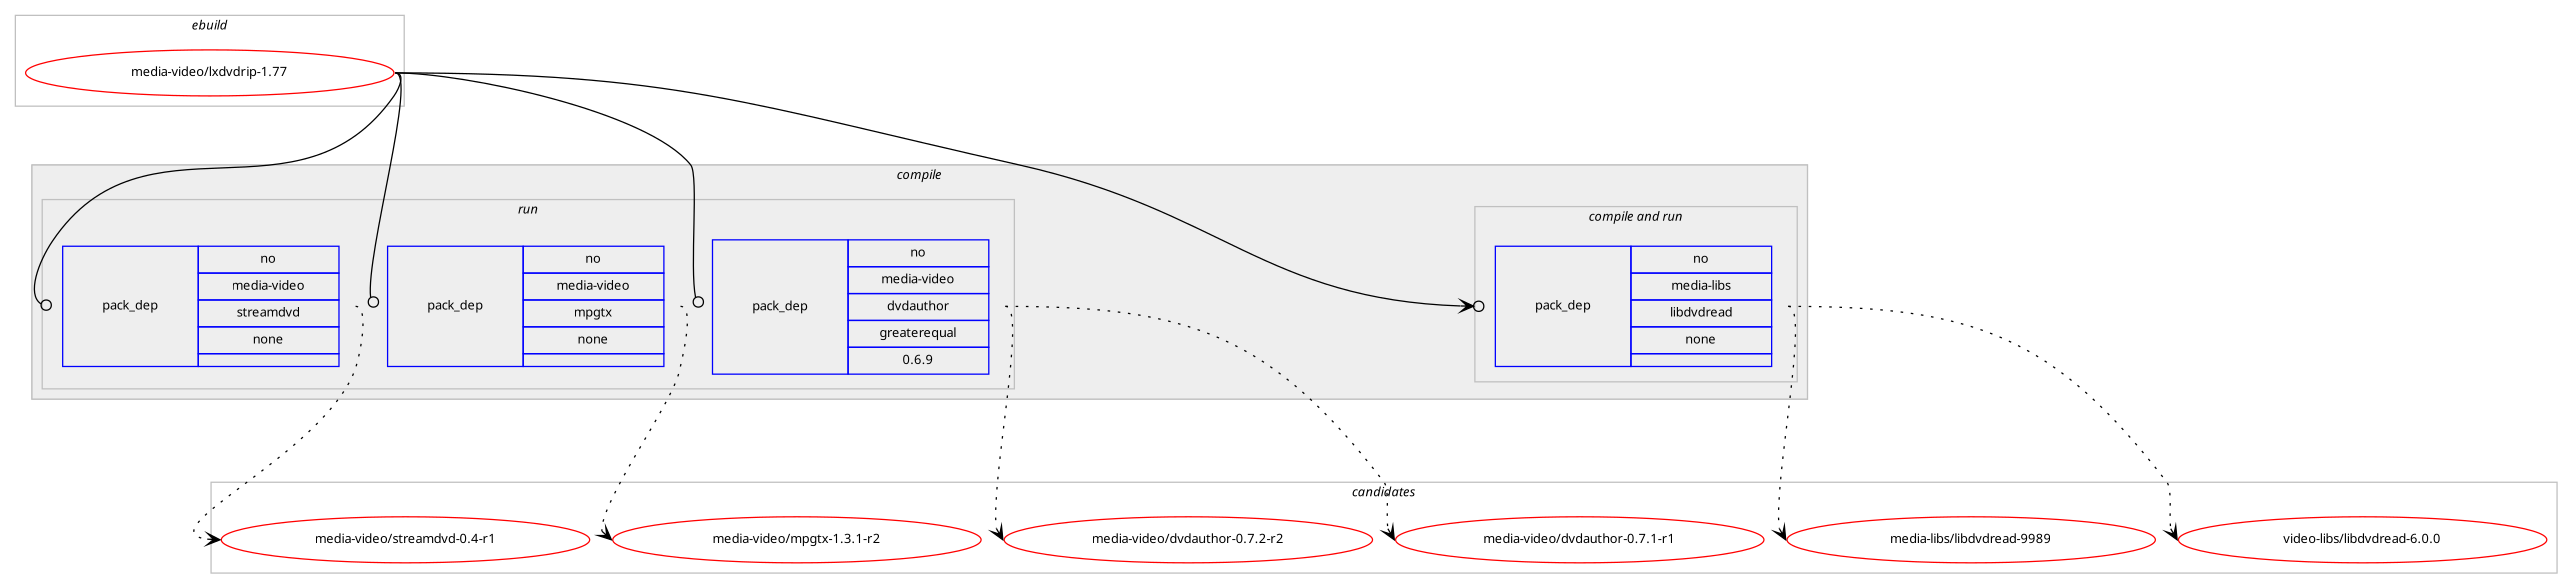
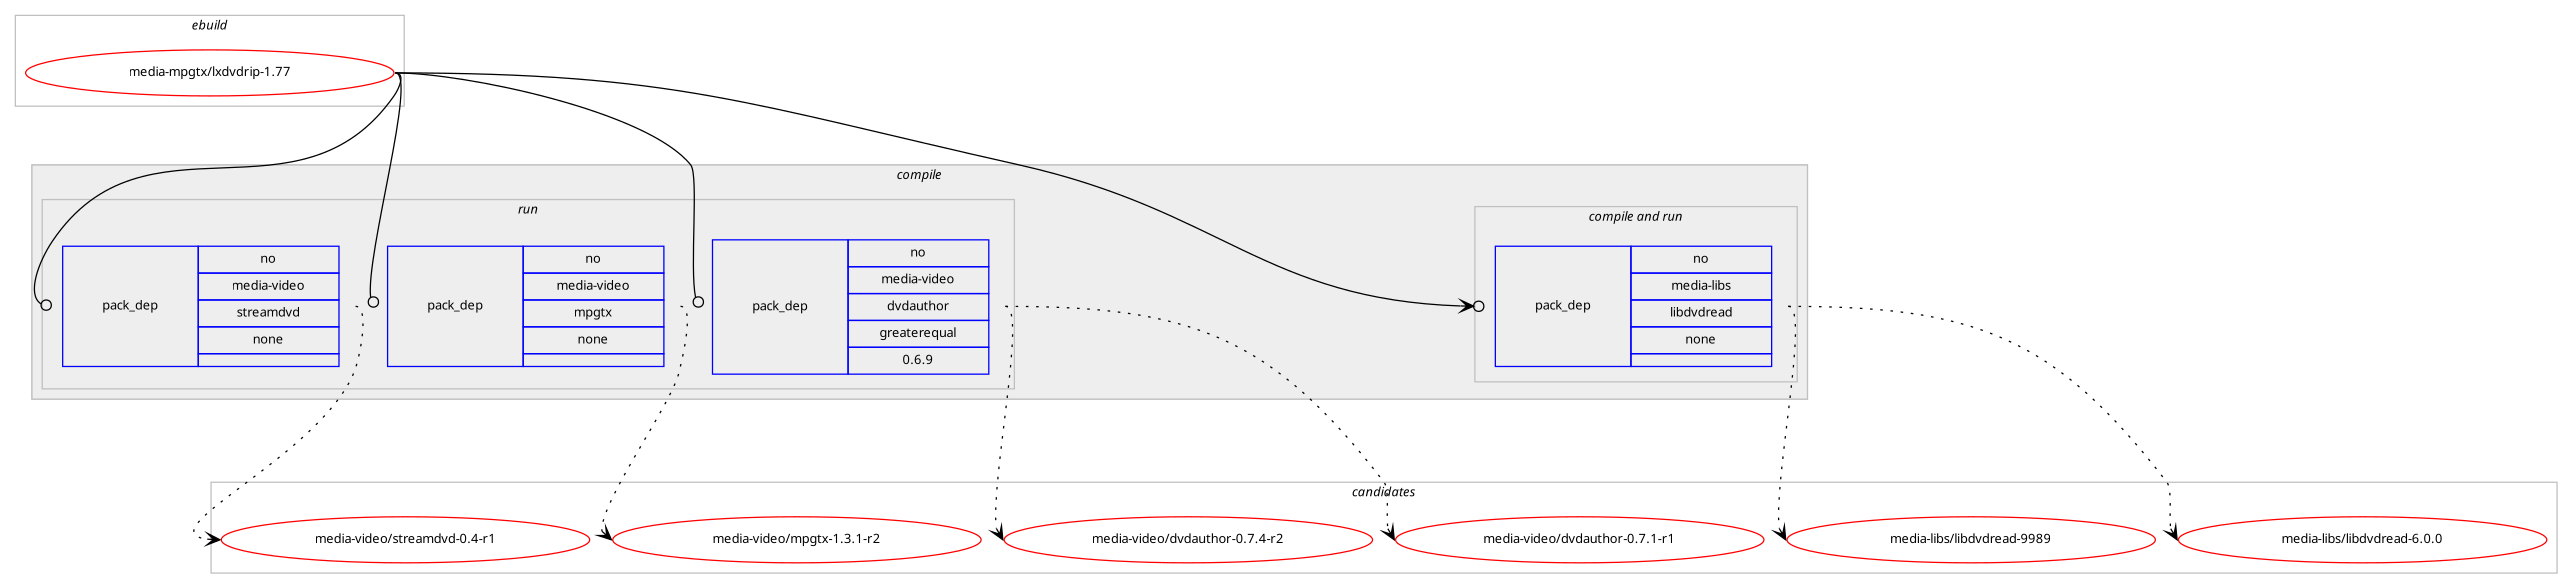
(210, 73) -> (210, 73)
(1188, 540) -> (1188, 540)
(2363, 540) -> (2363, 540)
